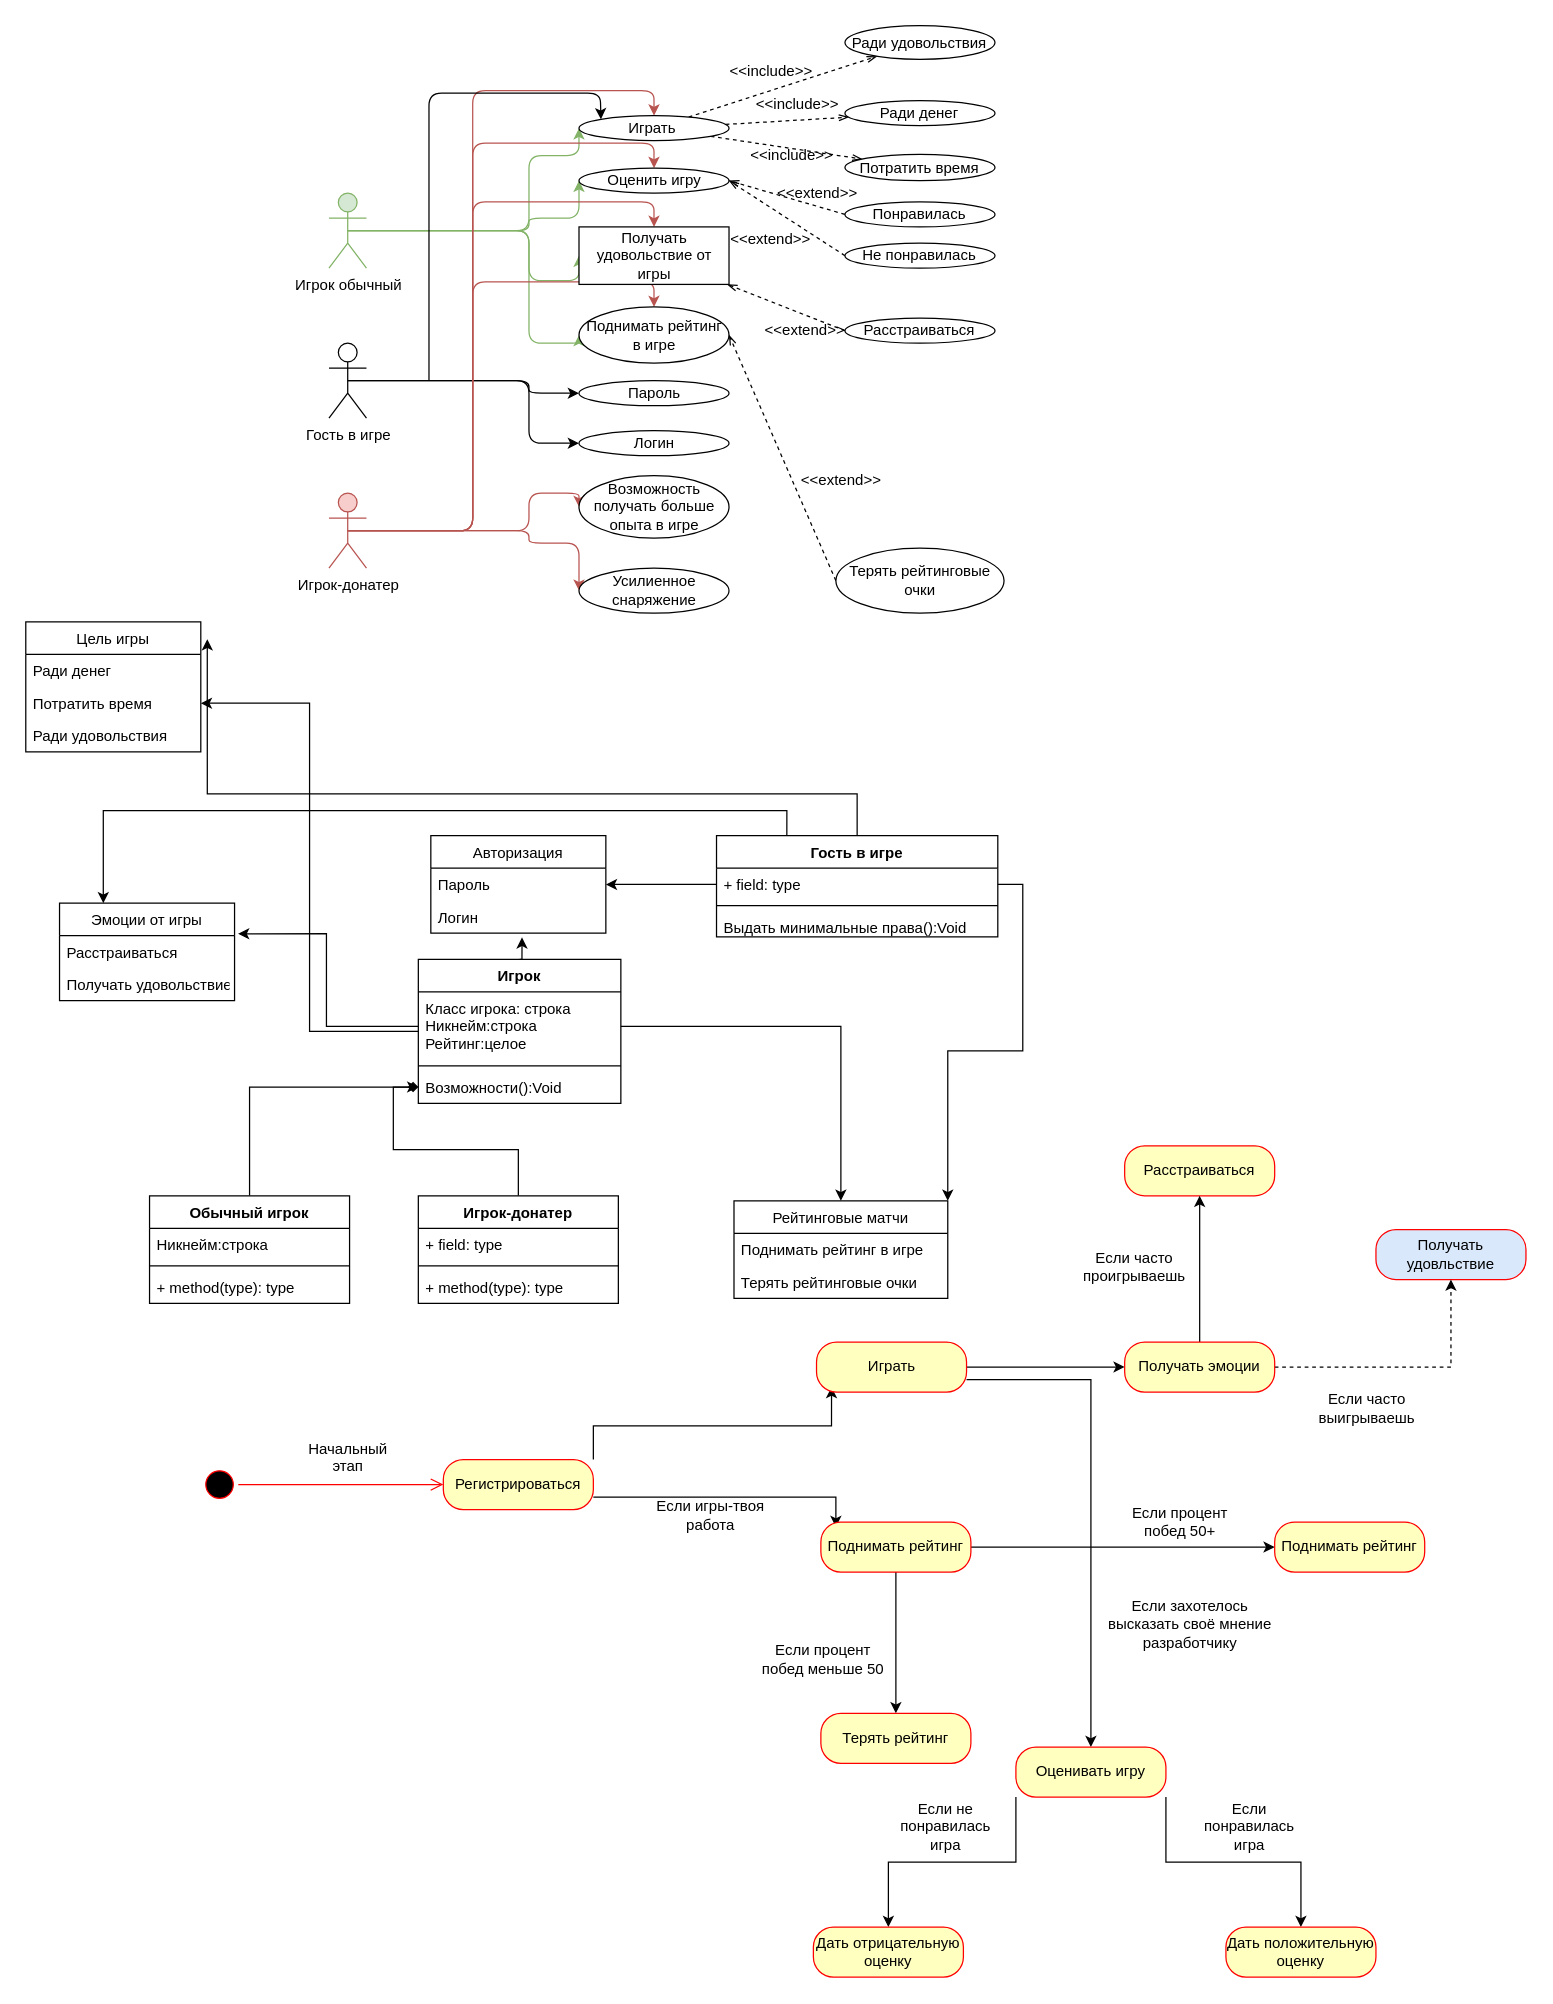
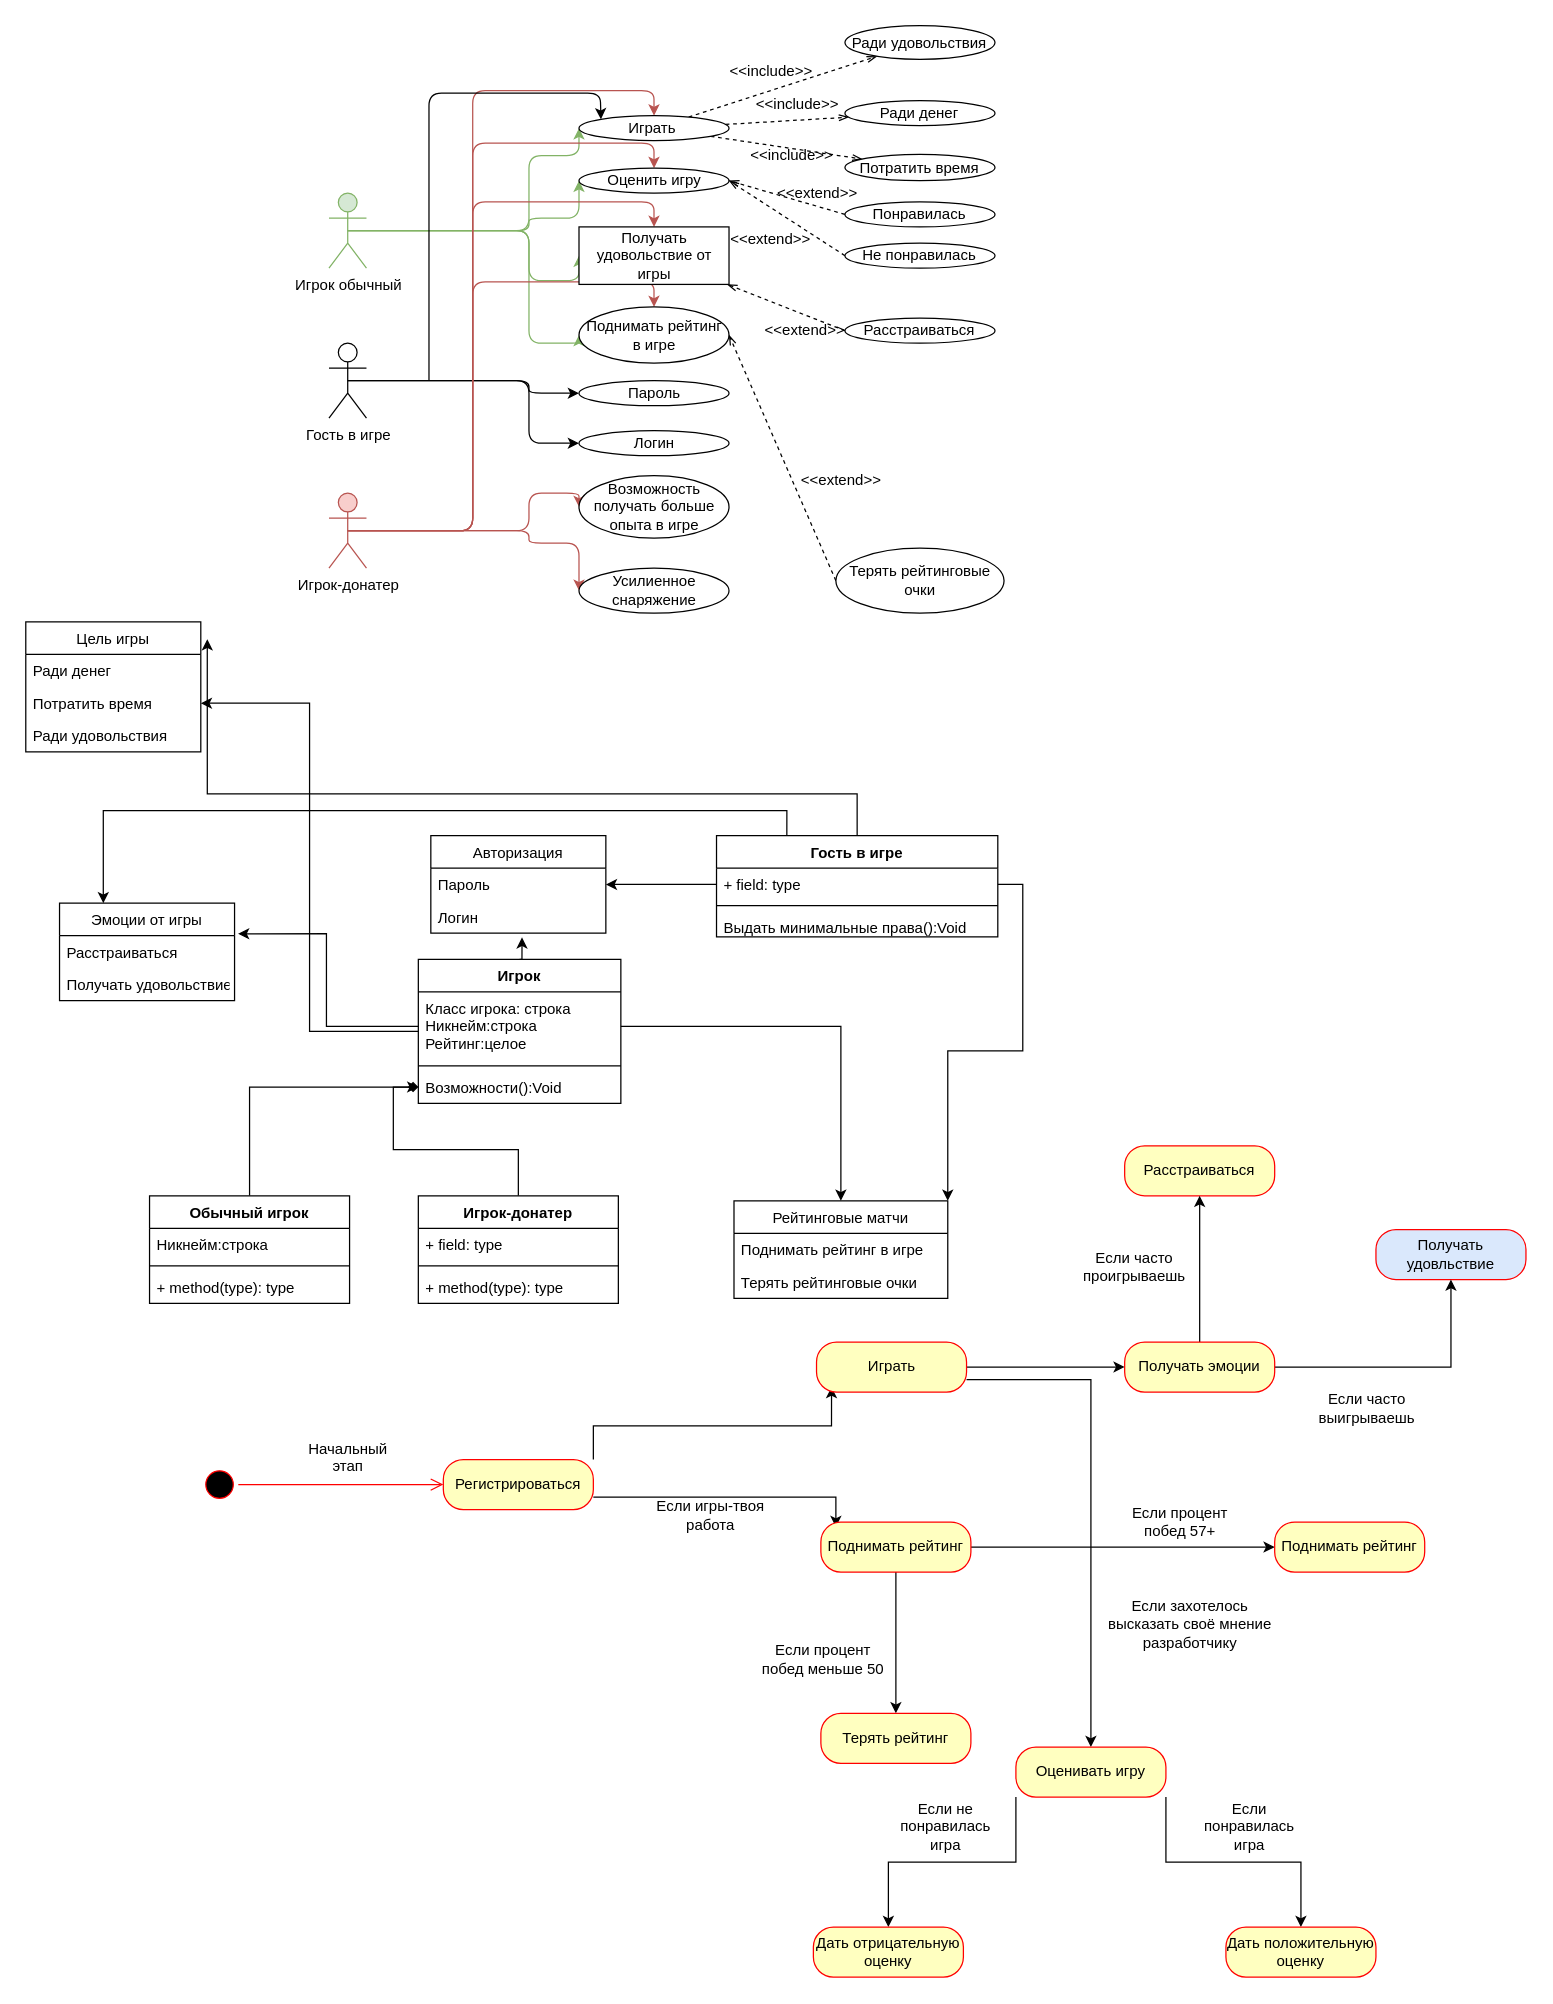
(1403, 1367) -> (1403, 1367)
(1180, 1522) -> (1180, 1522)
